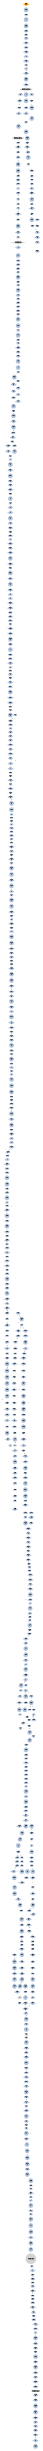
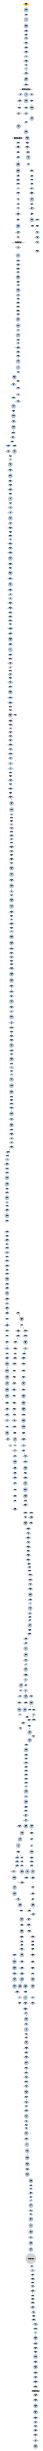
(14, 391) -> none
(7, 1226) -> none
(33, 1992) -> none
